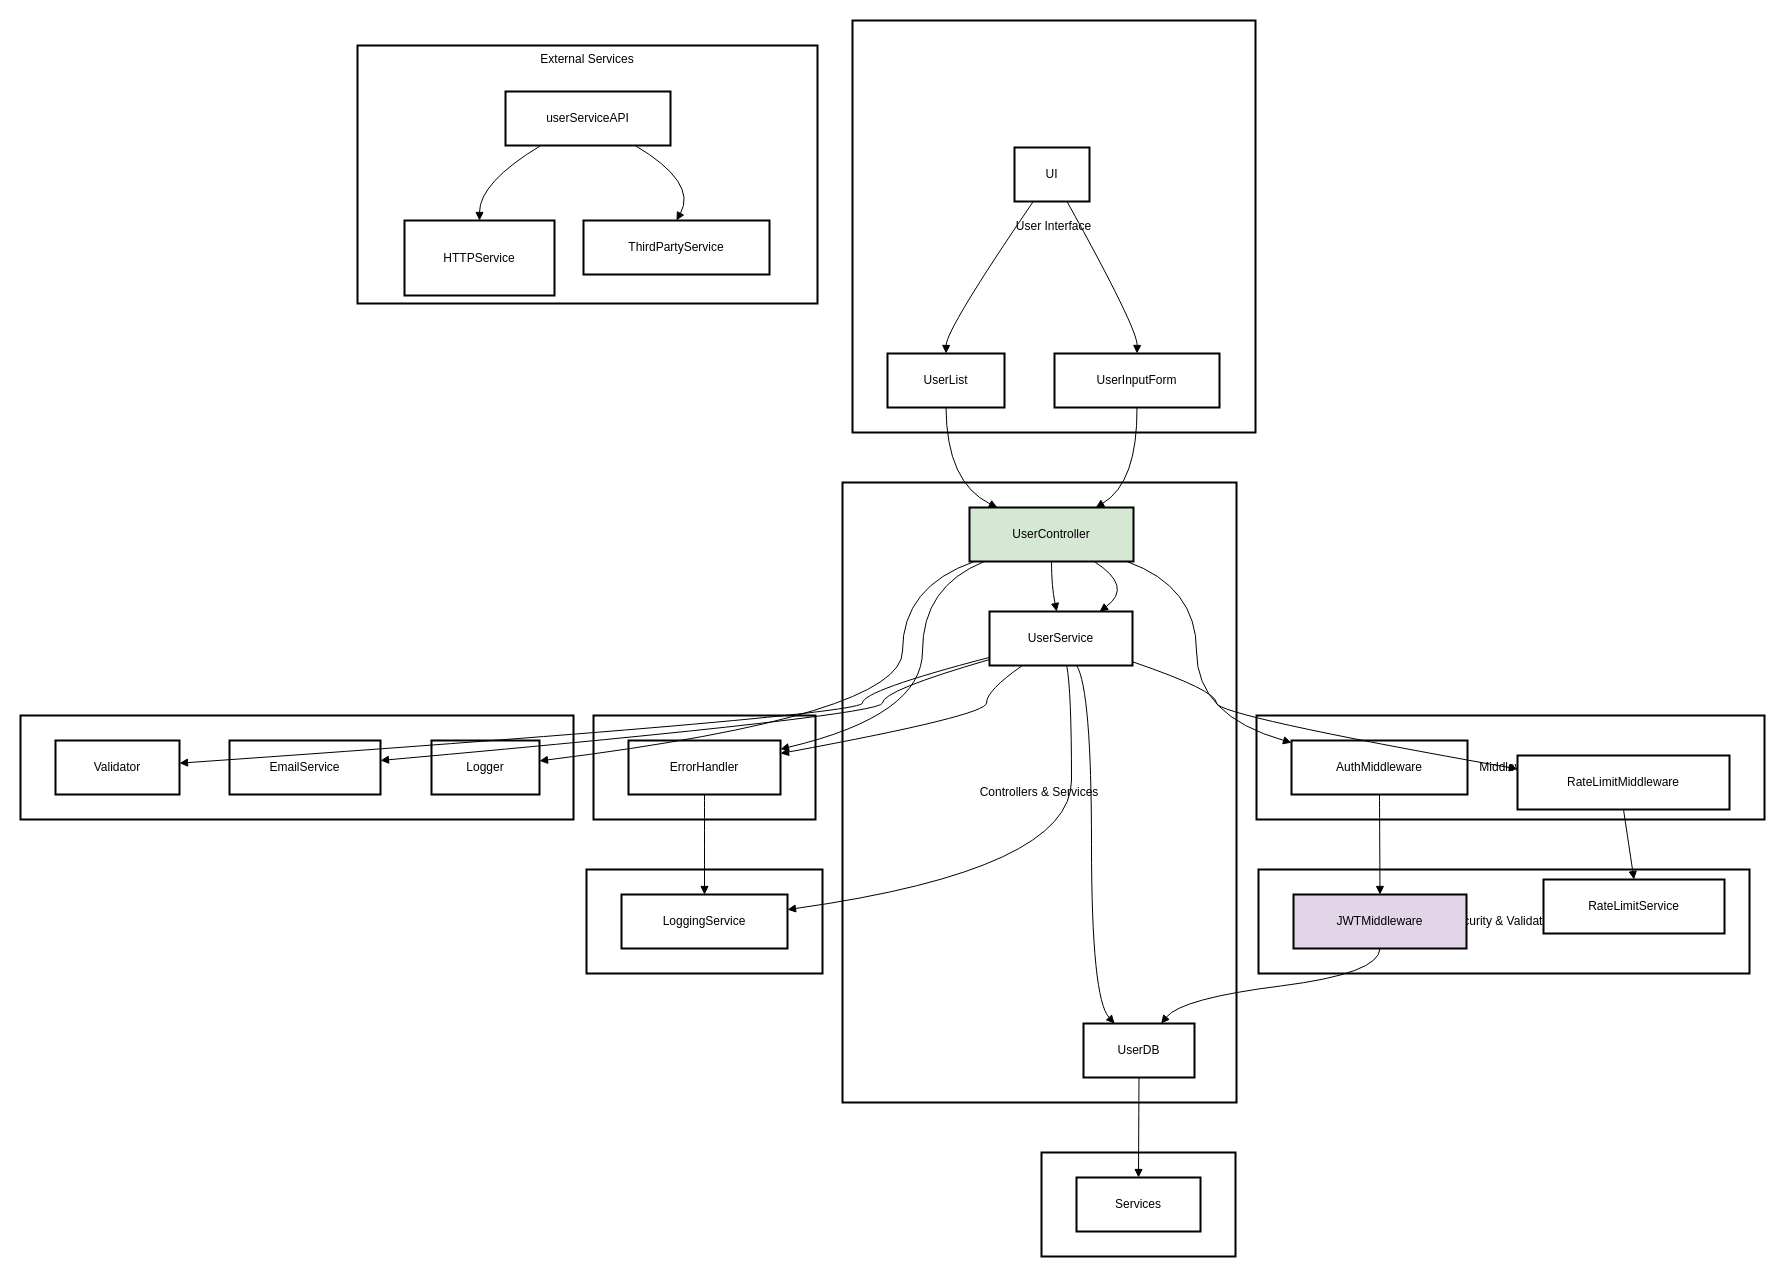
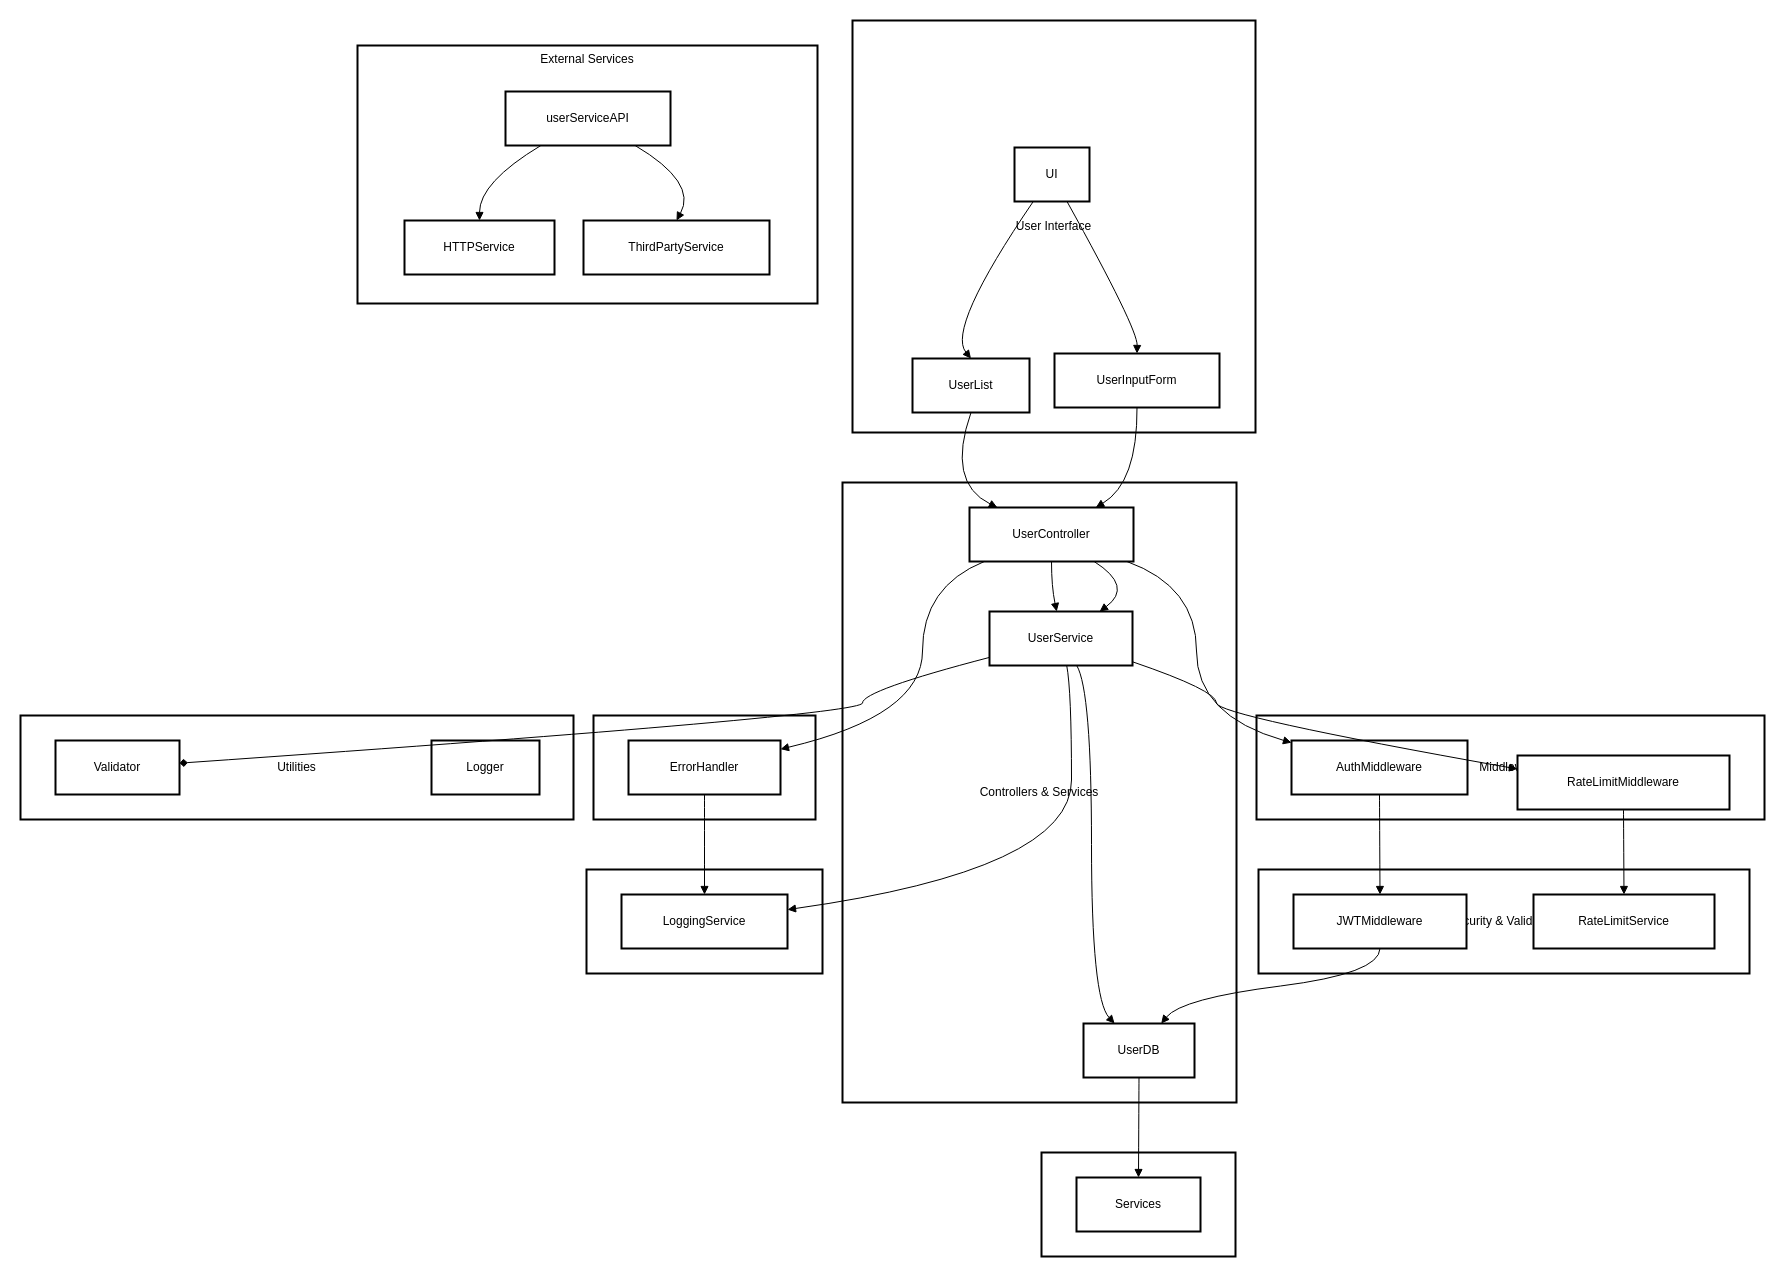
(480, 258) -> (480, 248)
(946, 381) -> (971, 386)
(1052, 535) -> (1052, 535)
(903, 648) -> none
(911, 728) -> none
(573, 743) -> none
(189, 763) -> (188, 763)
(305, 768) -> none
(1634, 907) -> (1624, 922)
(1380, 922) -> (1380, 922)
